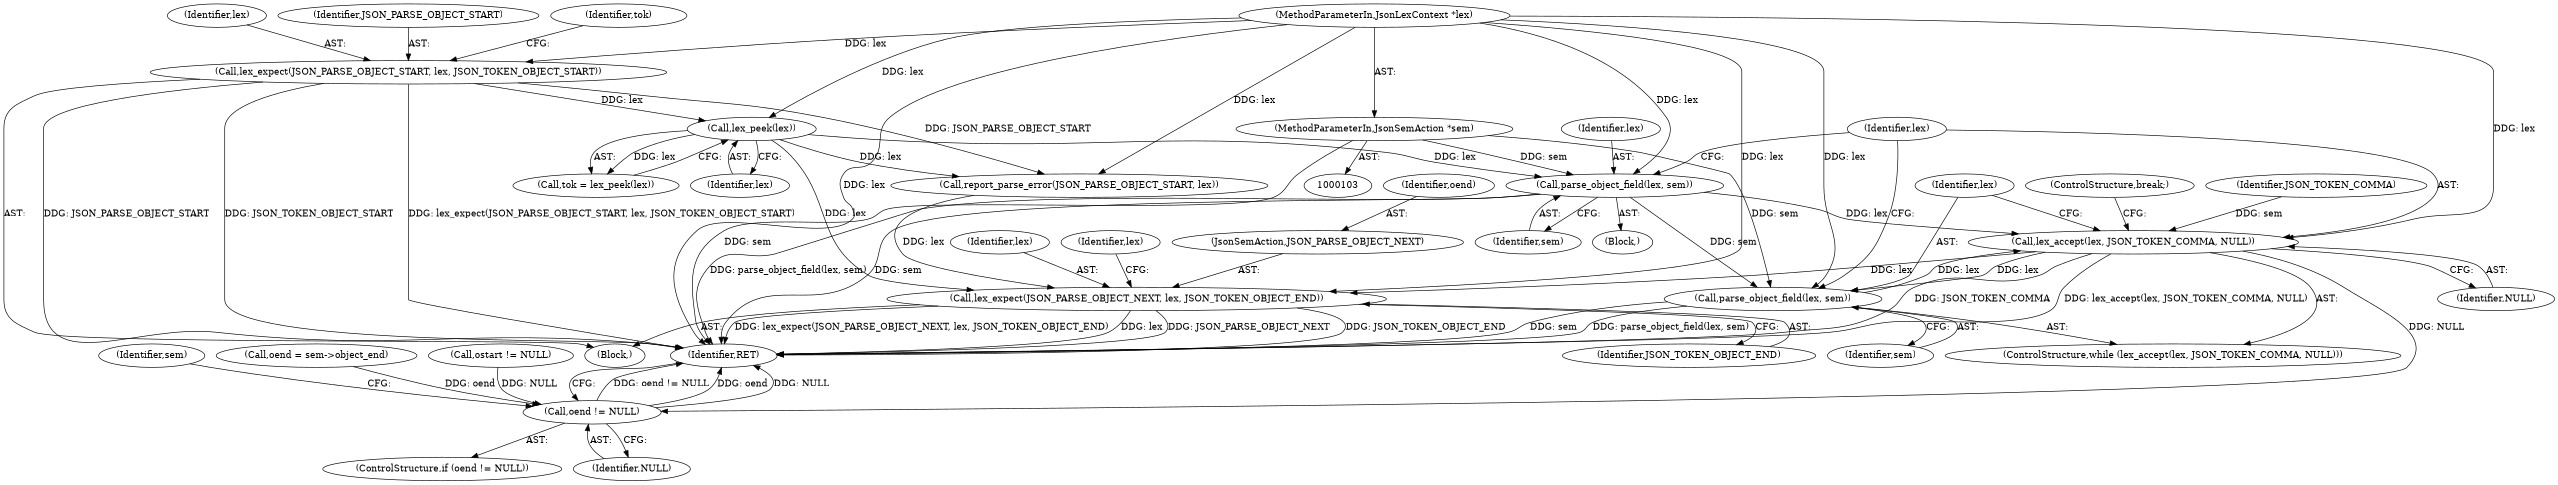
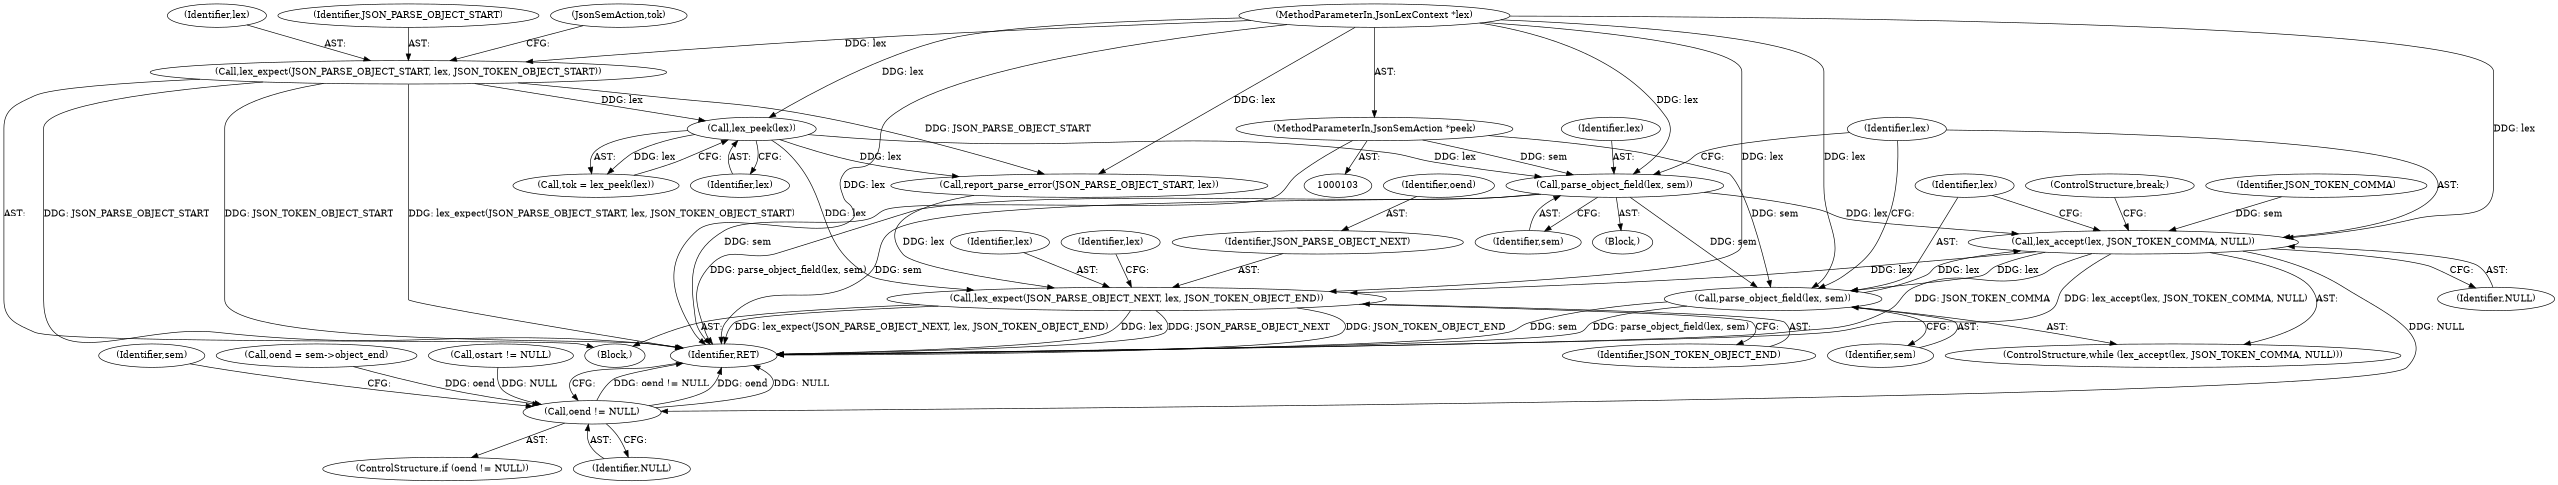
(619, 16) -> (619, 16)
(1374, 129) -> (1374, 129)
(1318, 242) -> (1318, 242)
